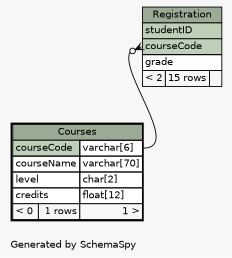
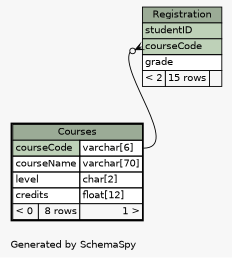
(61, 211) -> (61, 211)
